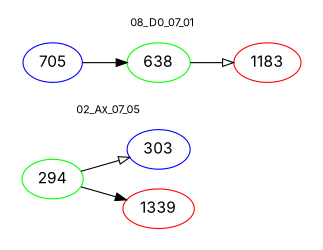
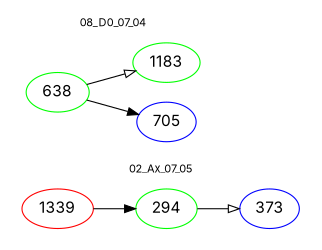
(162, 24) -> (113, 24)
(99, 63) -> (107, 106)
(267, 63) -> (166, 63)
(159, 149) -> (270, 209)
(98, 192) -> (109, 209)
